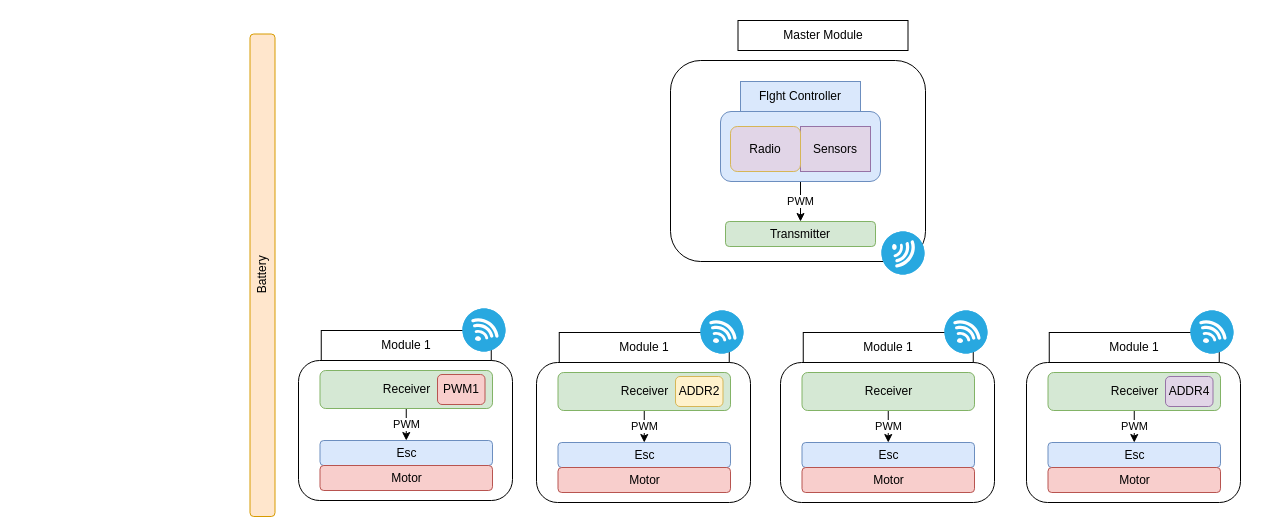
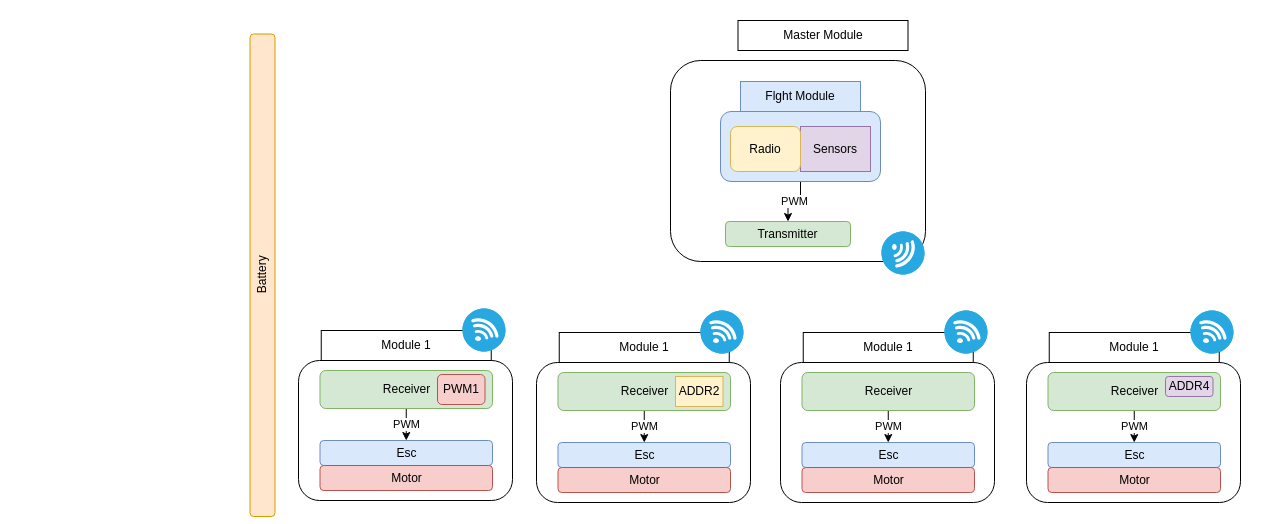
(801, 97) -> (801, 97)
(766, 149) -> (766, 149)
(801, 234) -> (788, 234)
(699, 392) -> (699, 392)
(1189, 392) -> (1189, 387)
